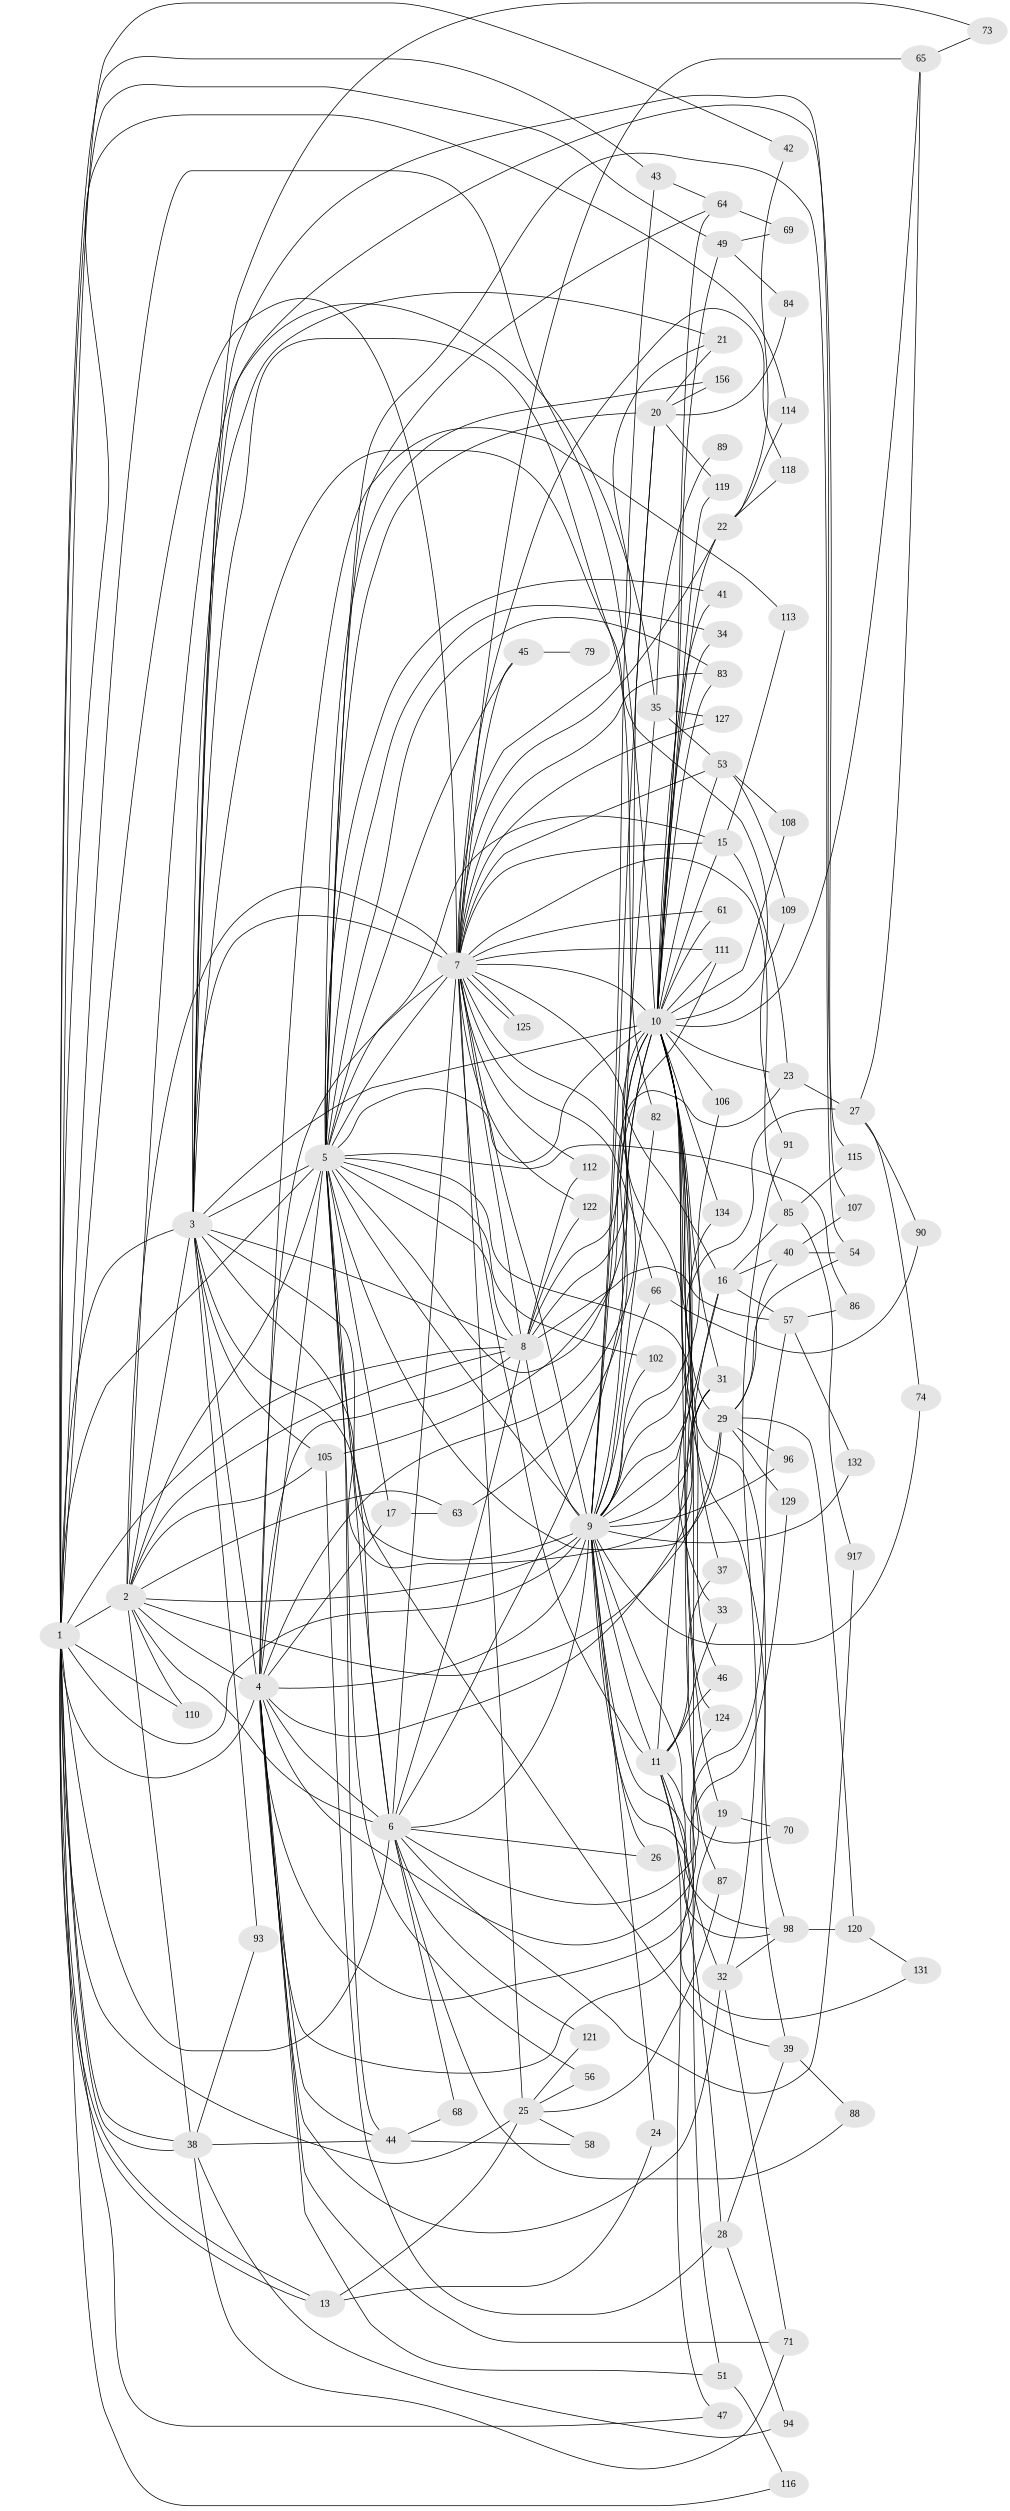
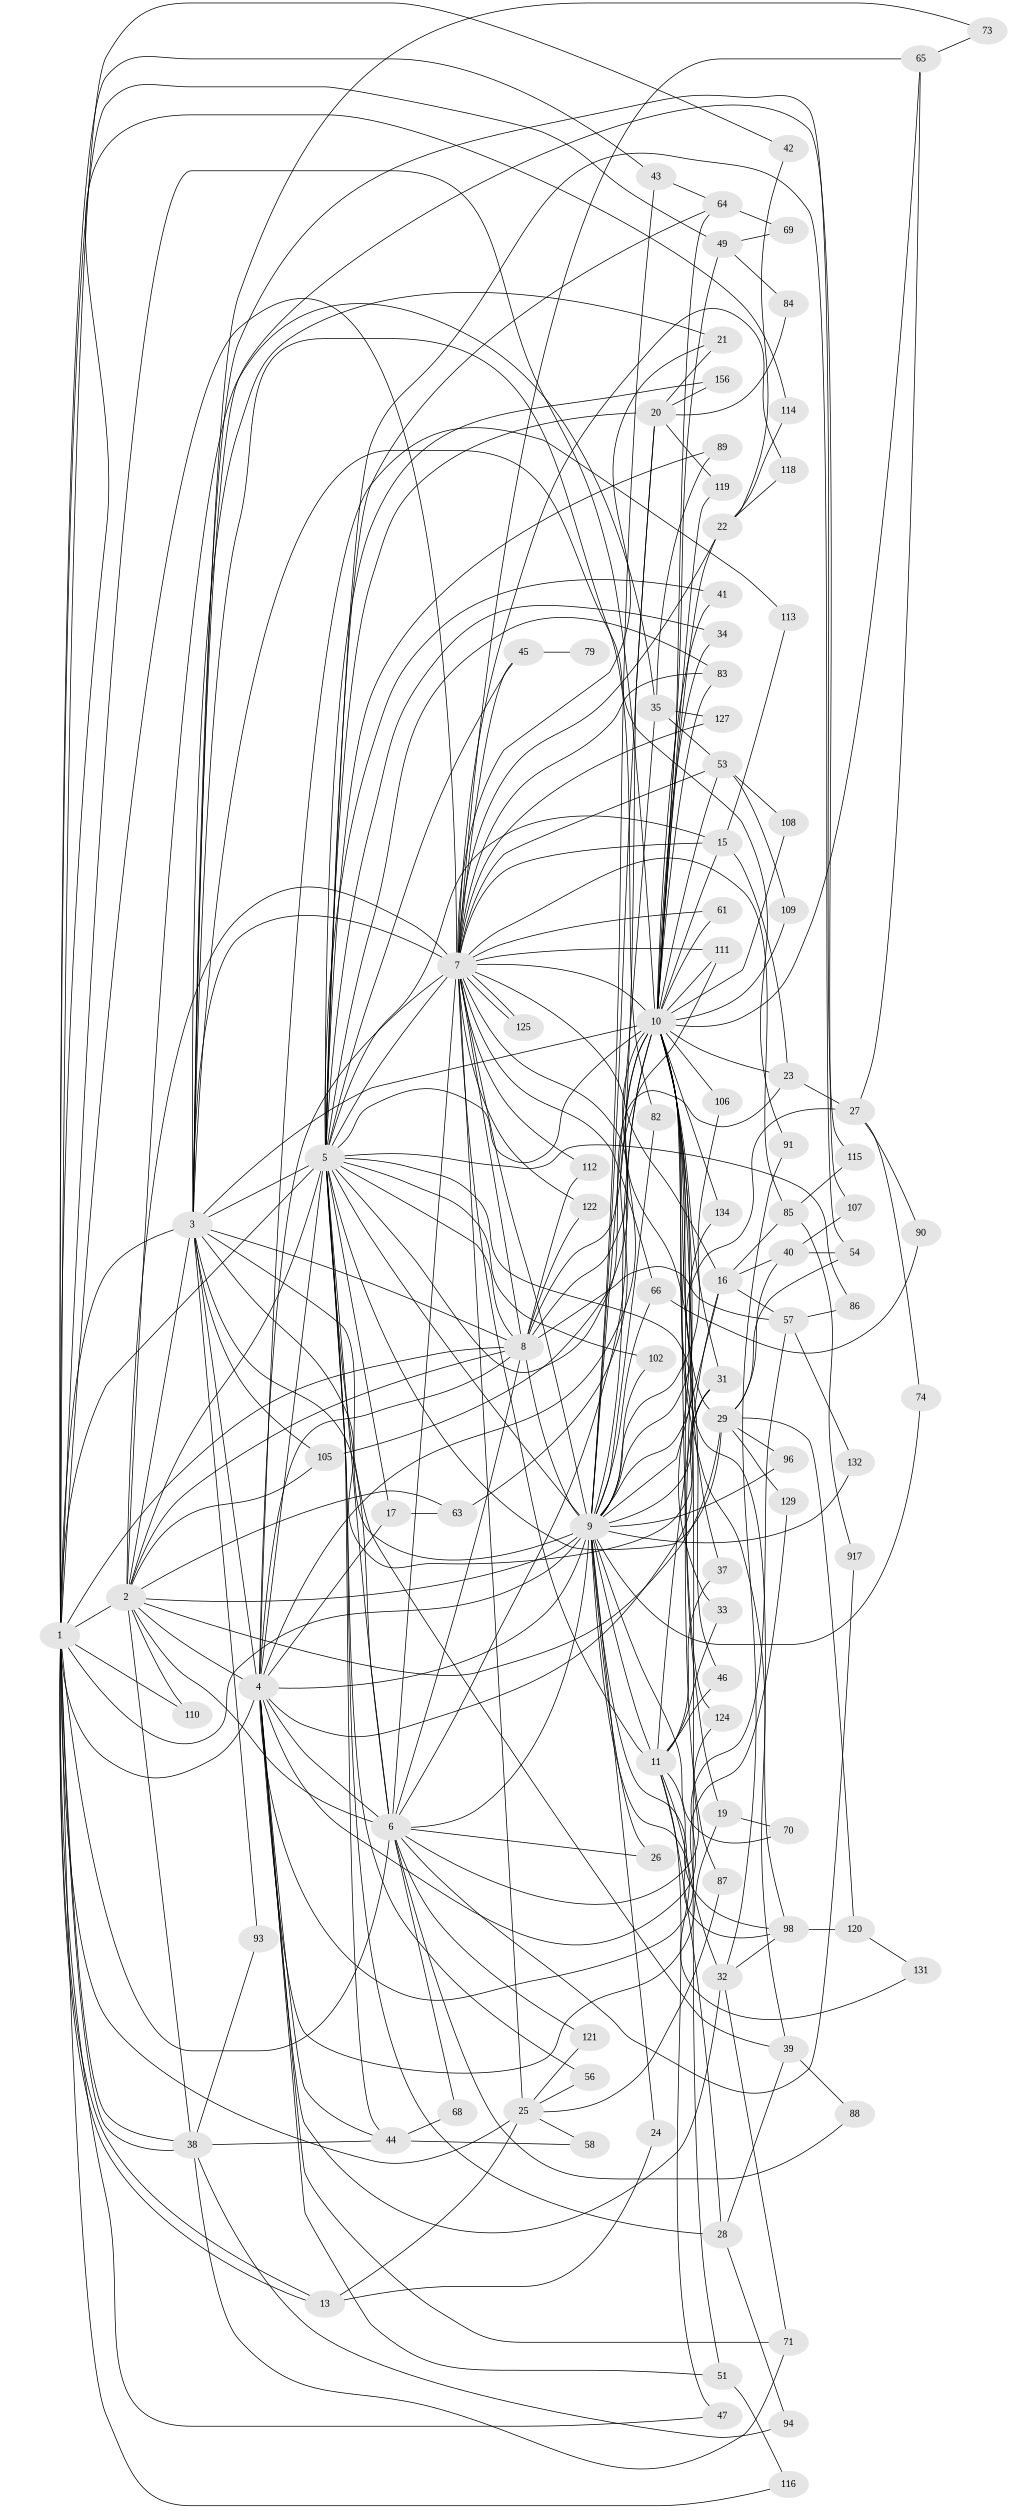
none -> (367, 709)
(354, 2039) -> (355, 1804)
